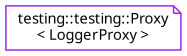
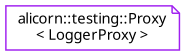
(93, 28) -> (93, 28)
